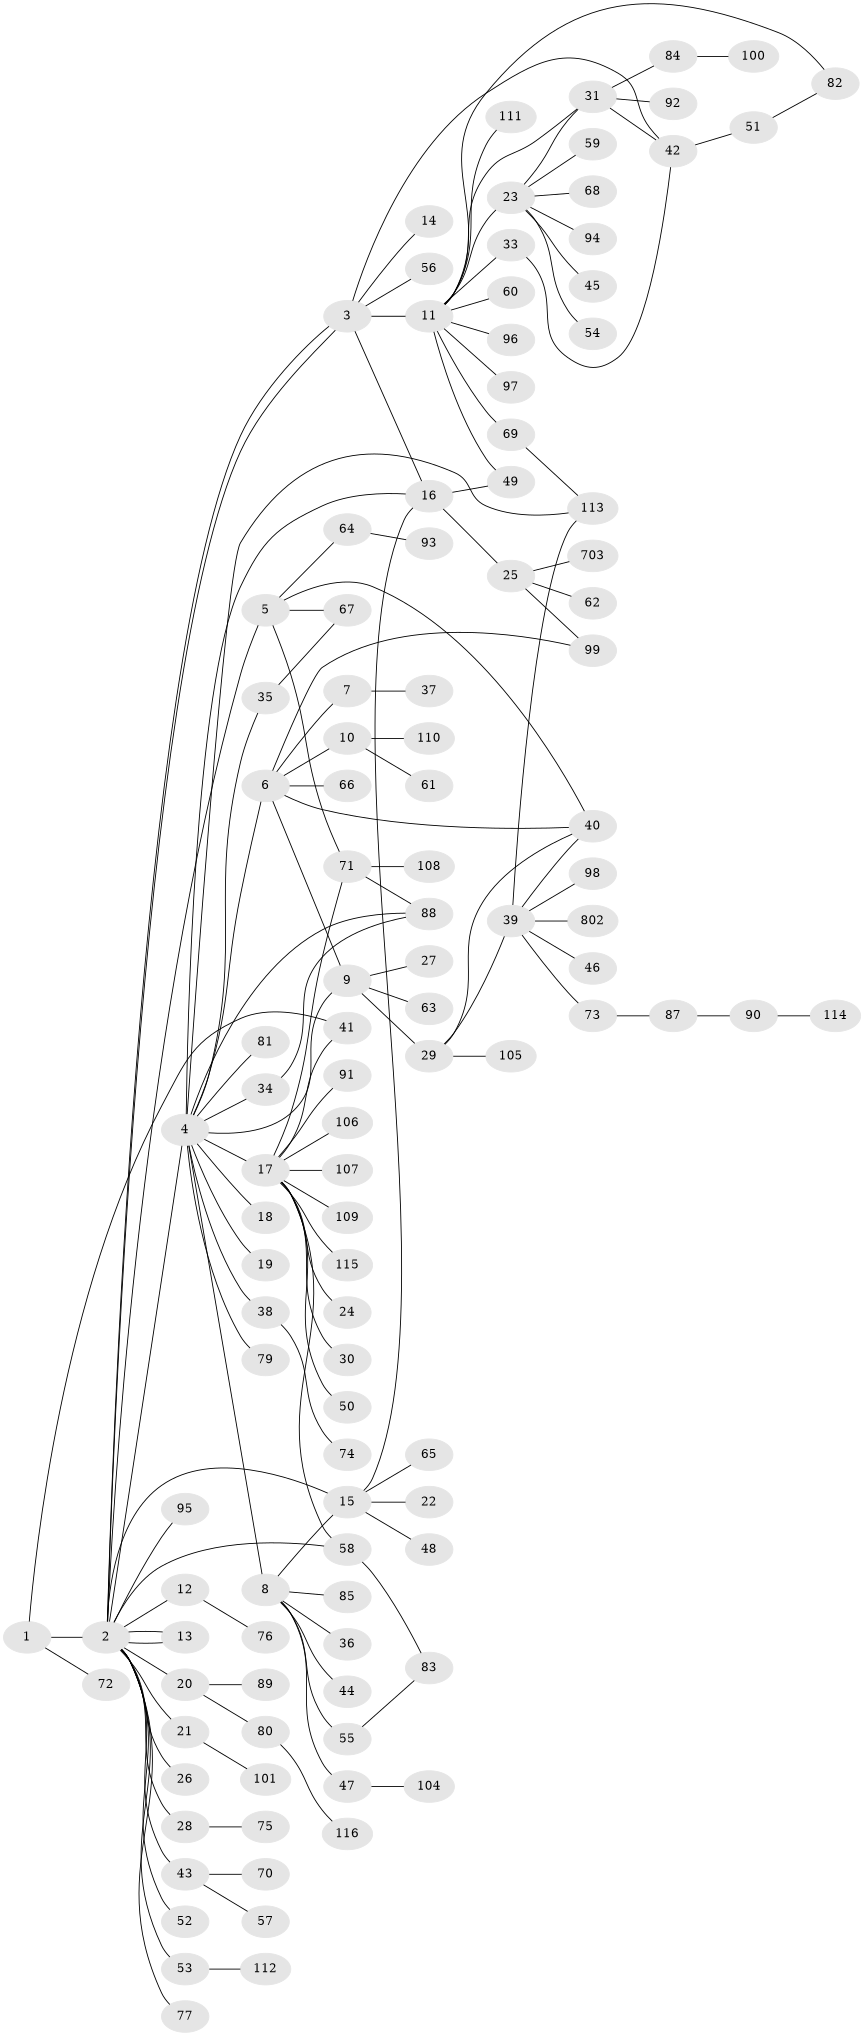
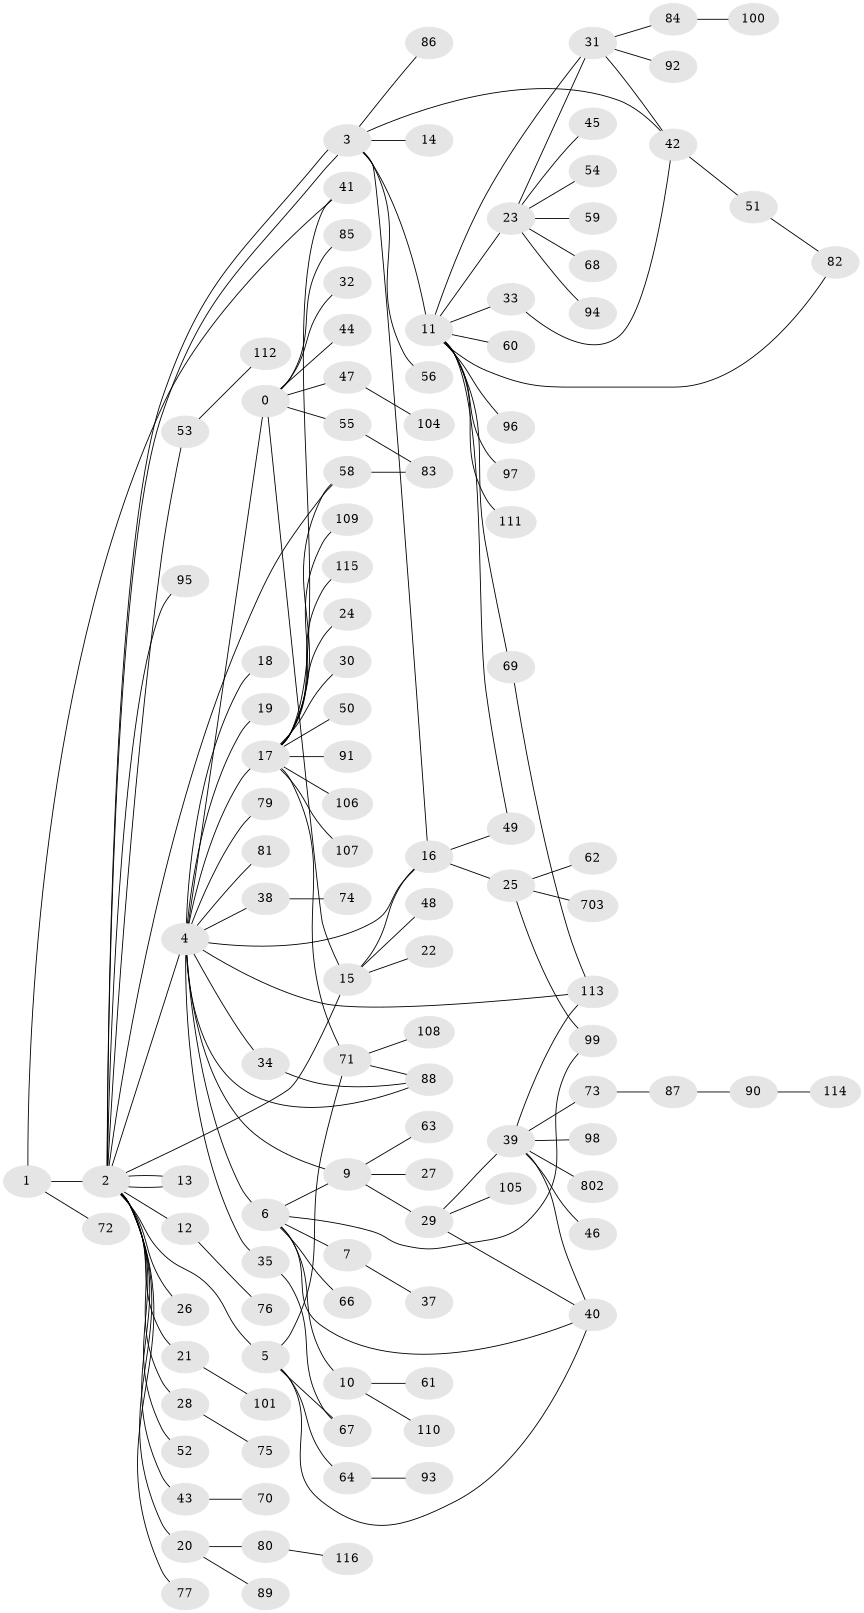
none -> (429, 43)
(429, 1455) -> none
(266, 1590) -> (266, 401)
(347, 1644) -> (347, 283)
(266, 1922) -> none
